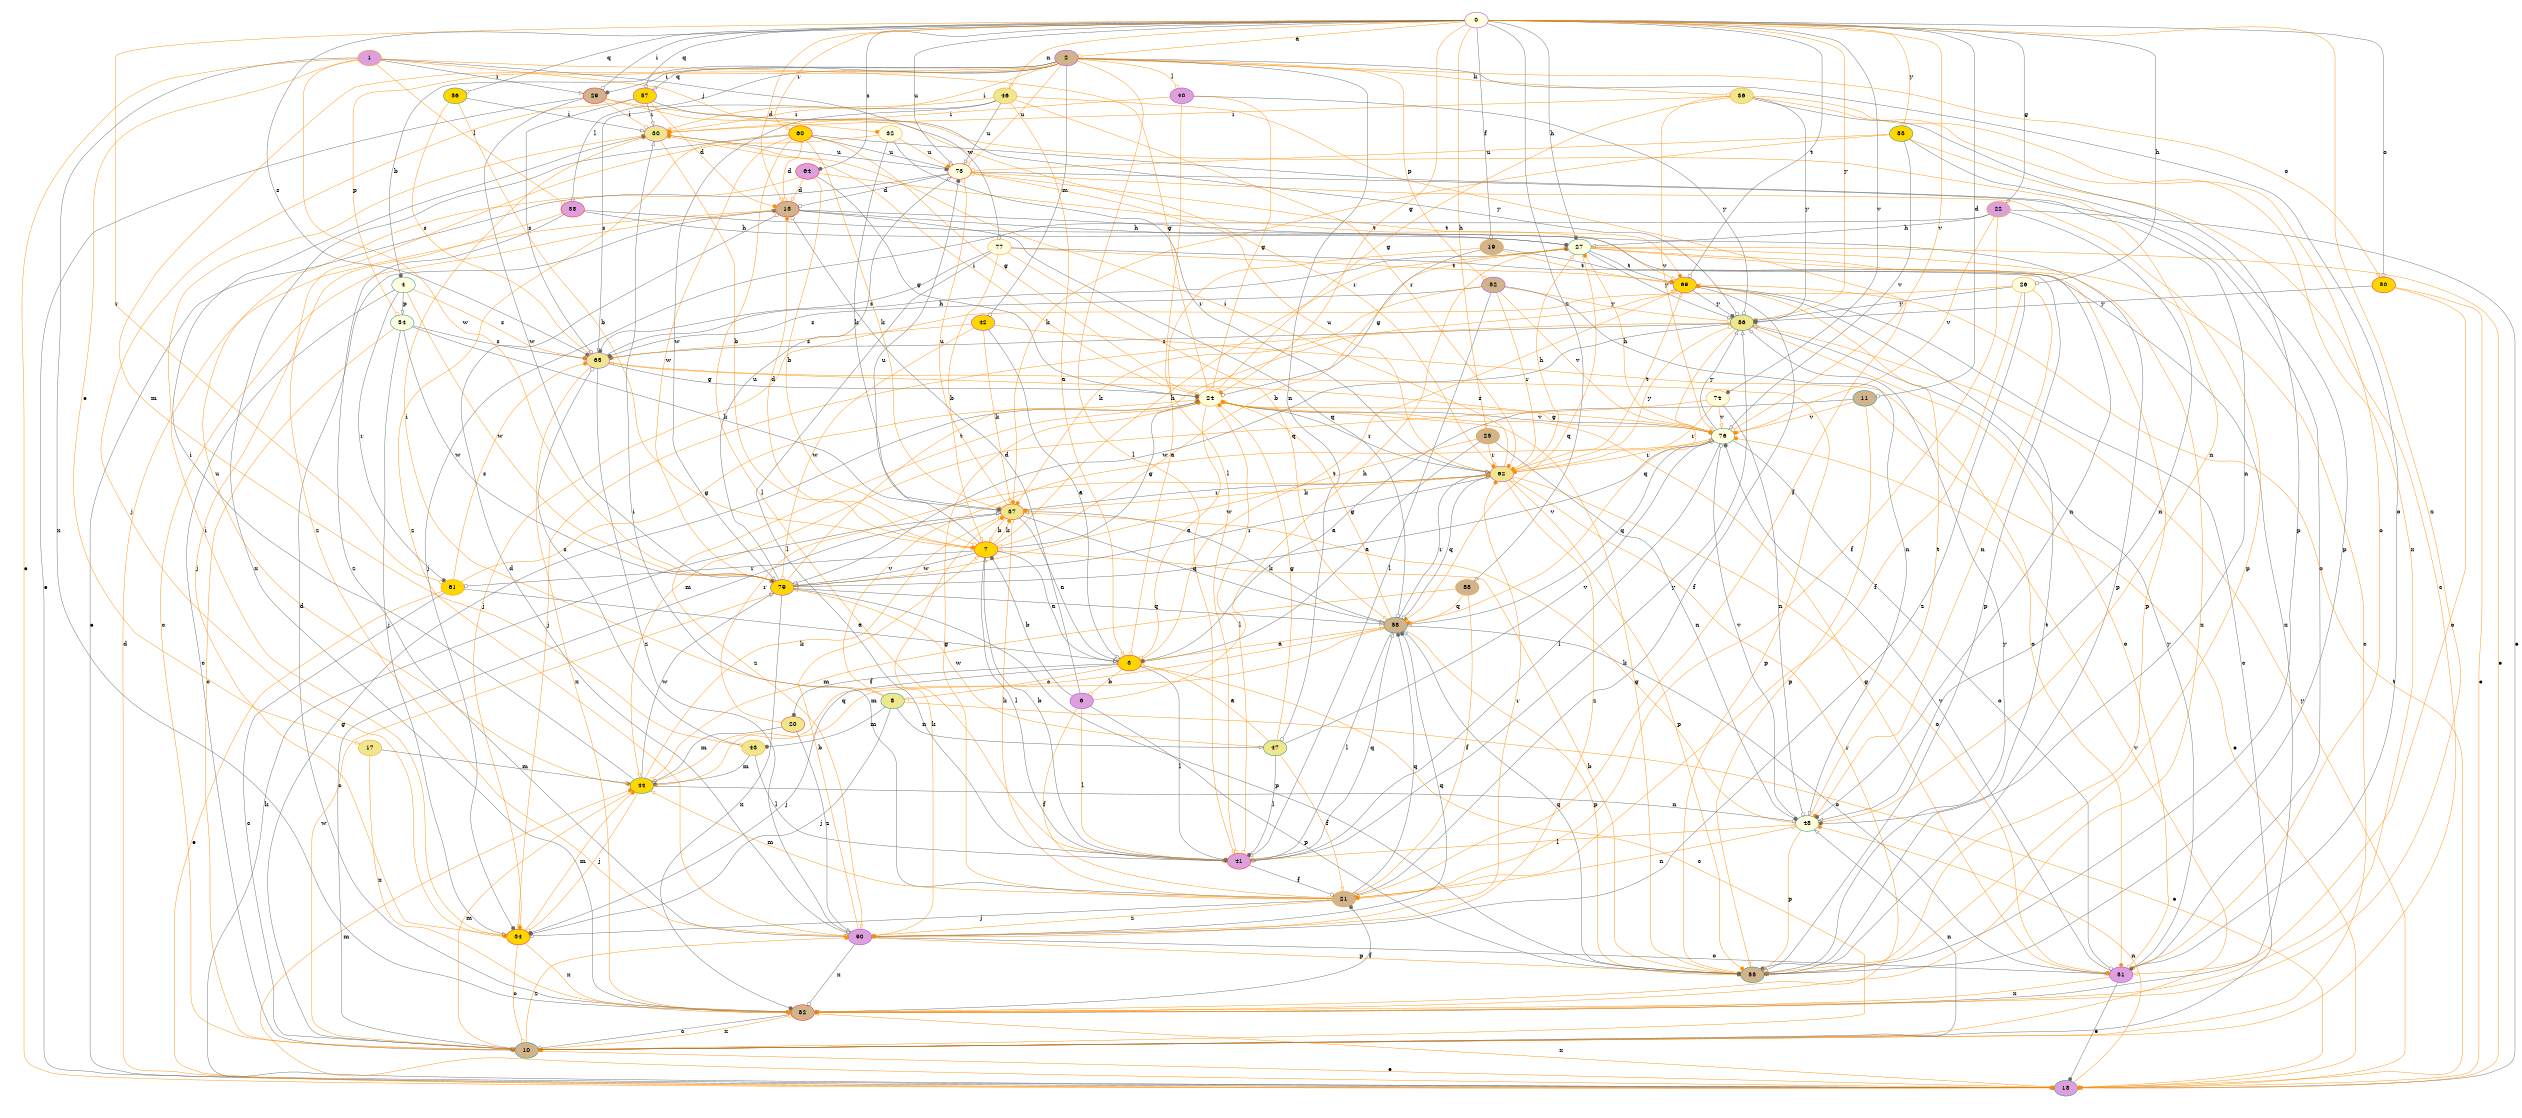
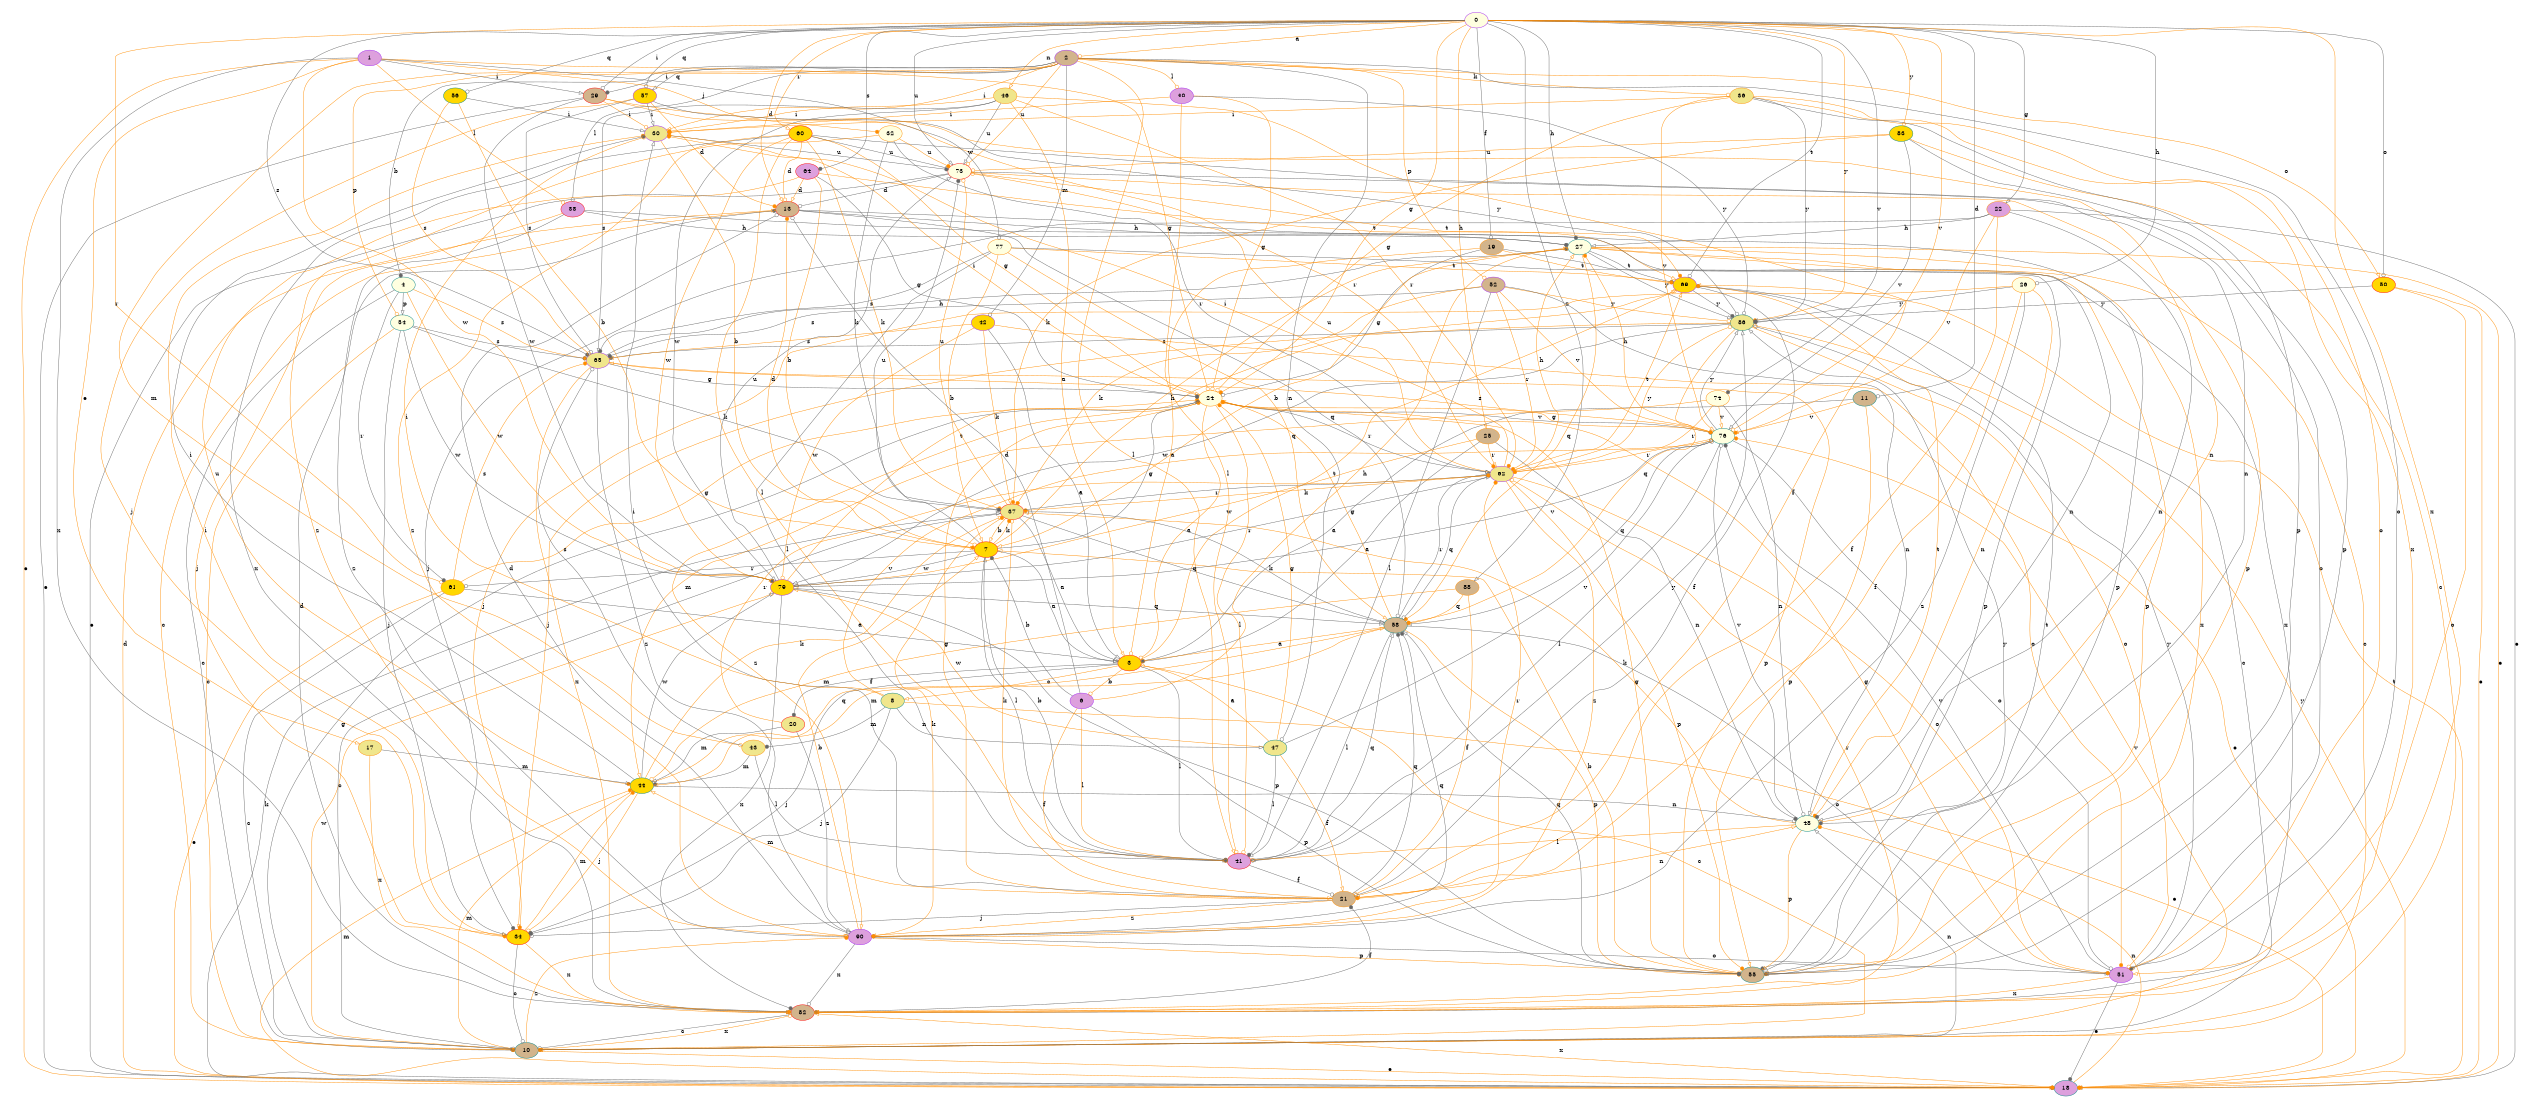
(370, 58) -> (370, 58)
(513, 993) -> (513, 993)
